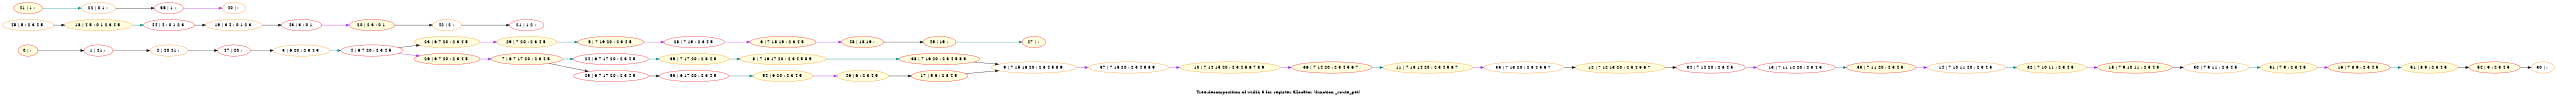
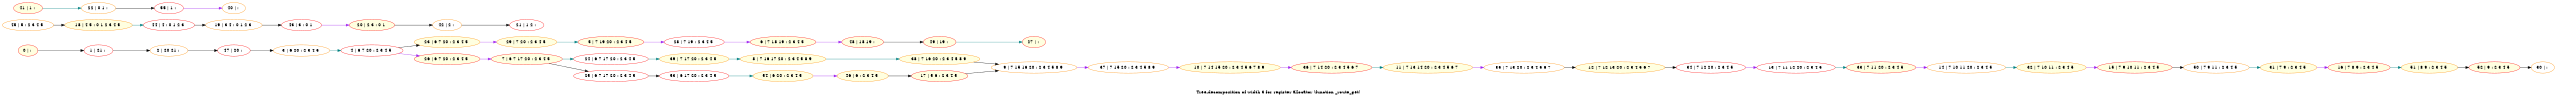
(940, 59) -> (940, 59)
